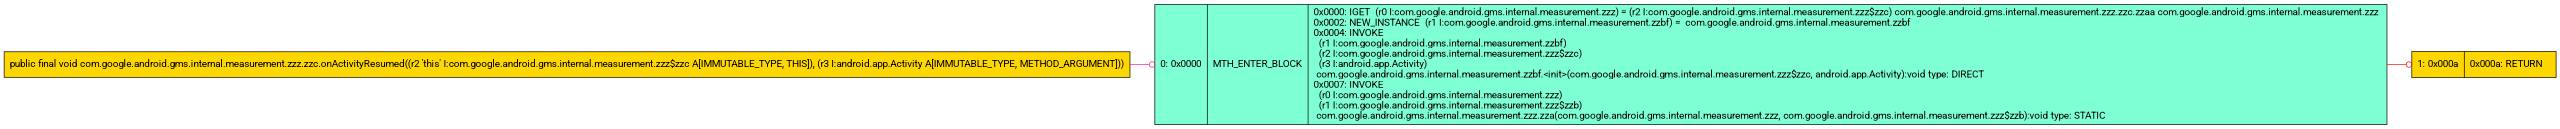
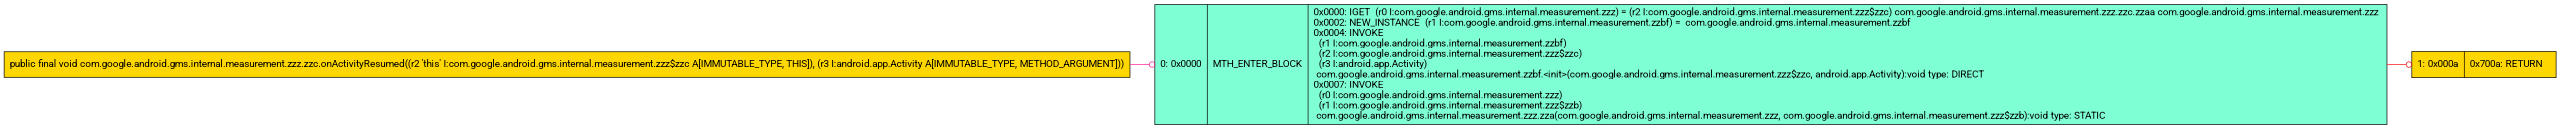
(2510, 64) -> (2510, 64)
